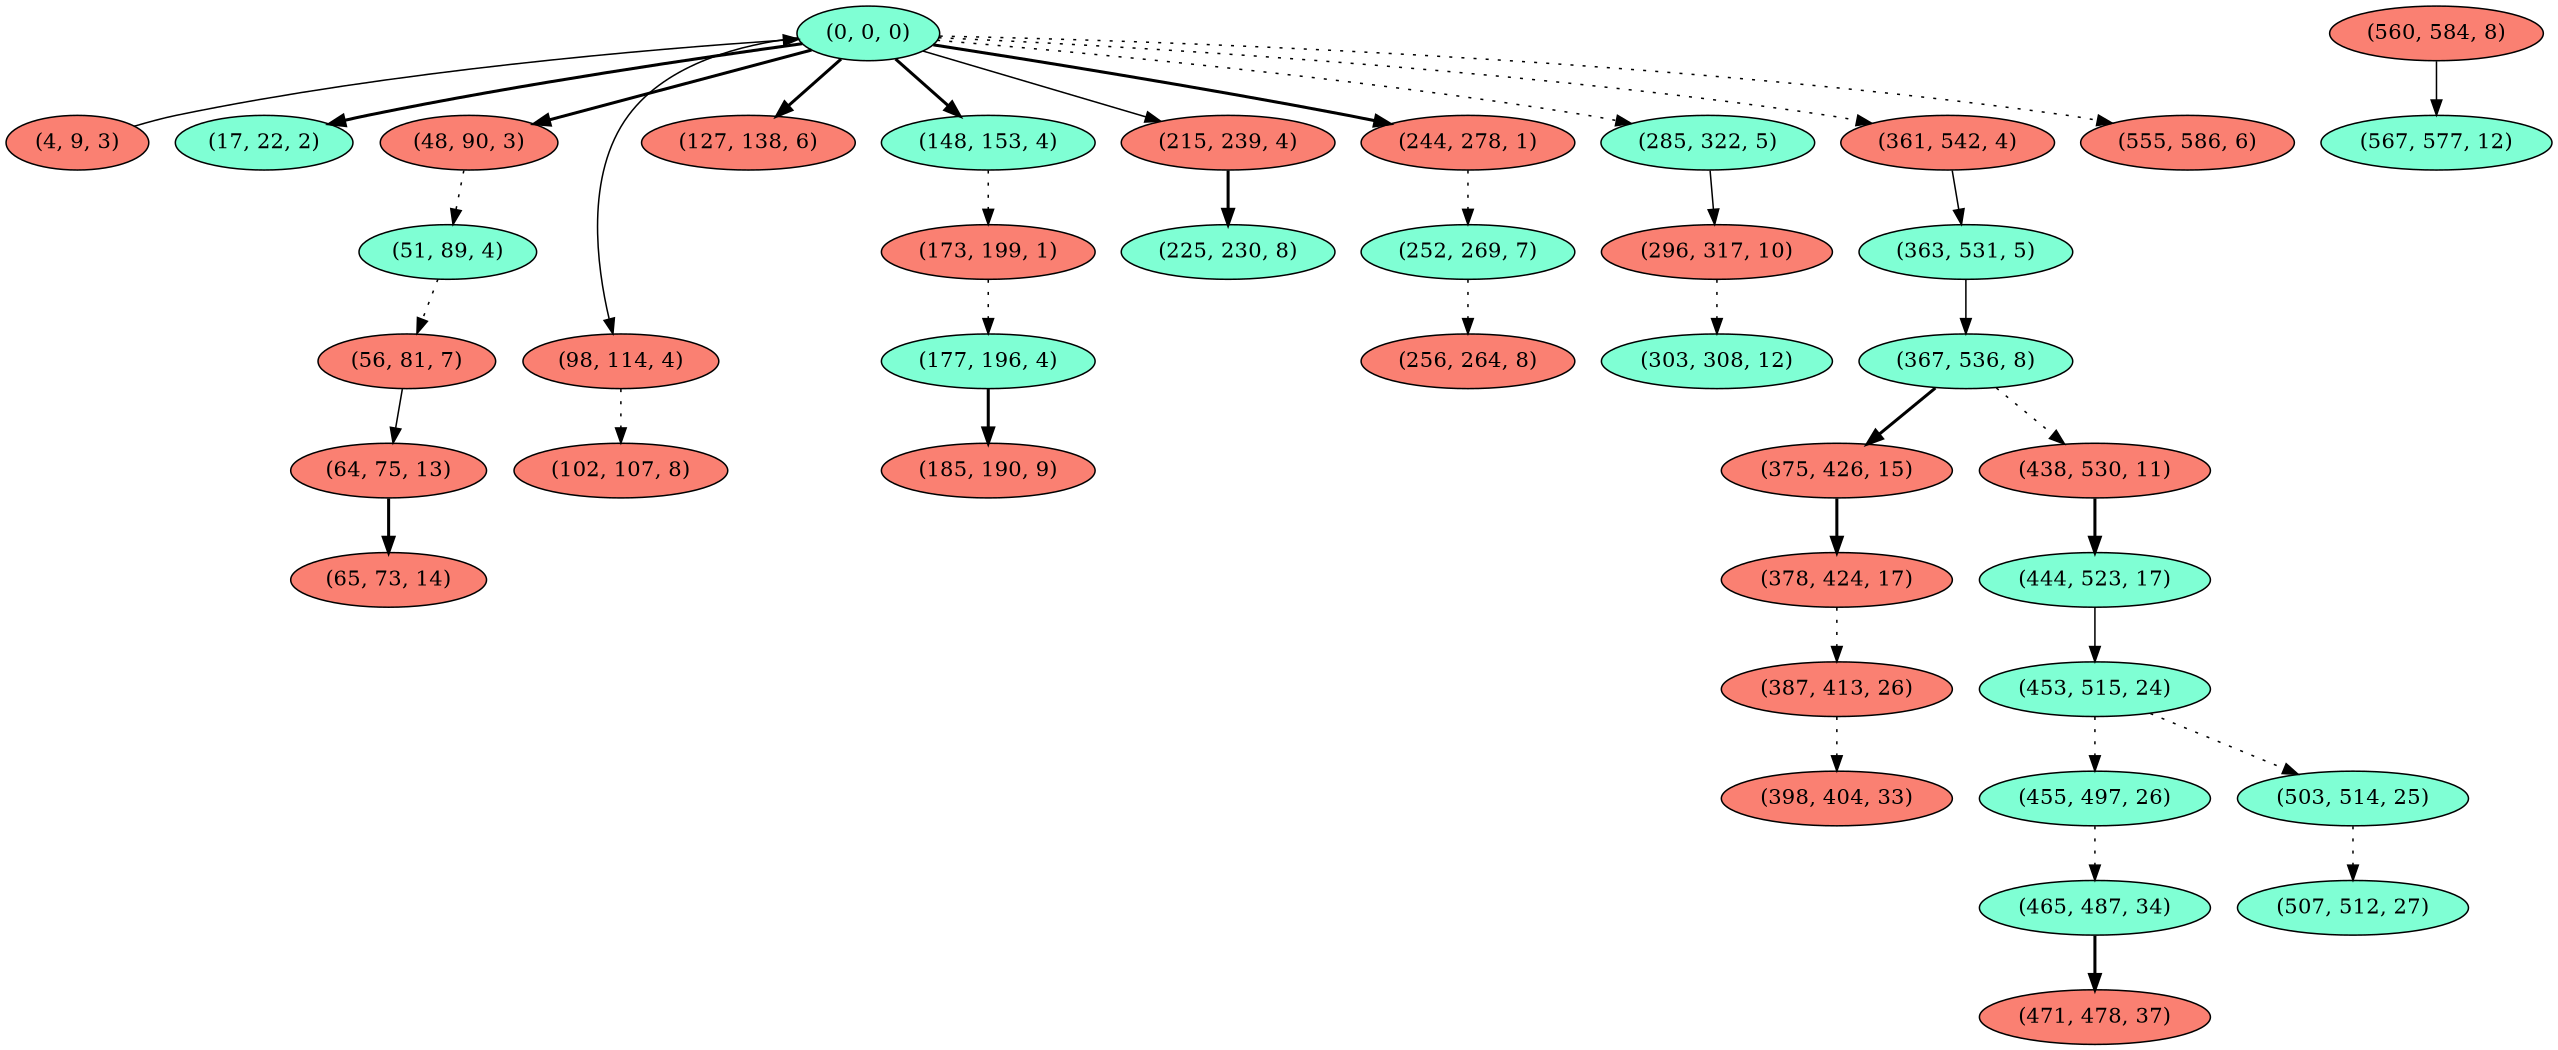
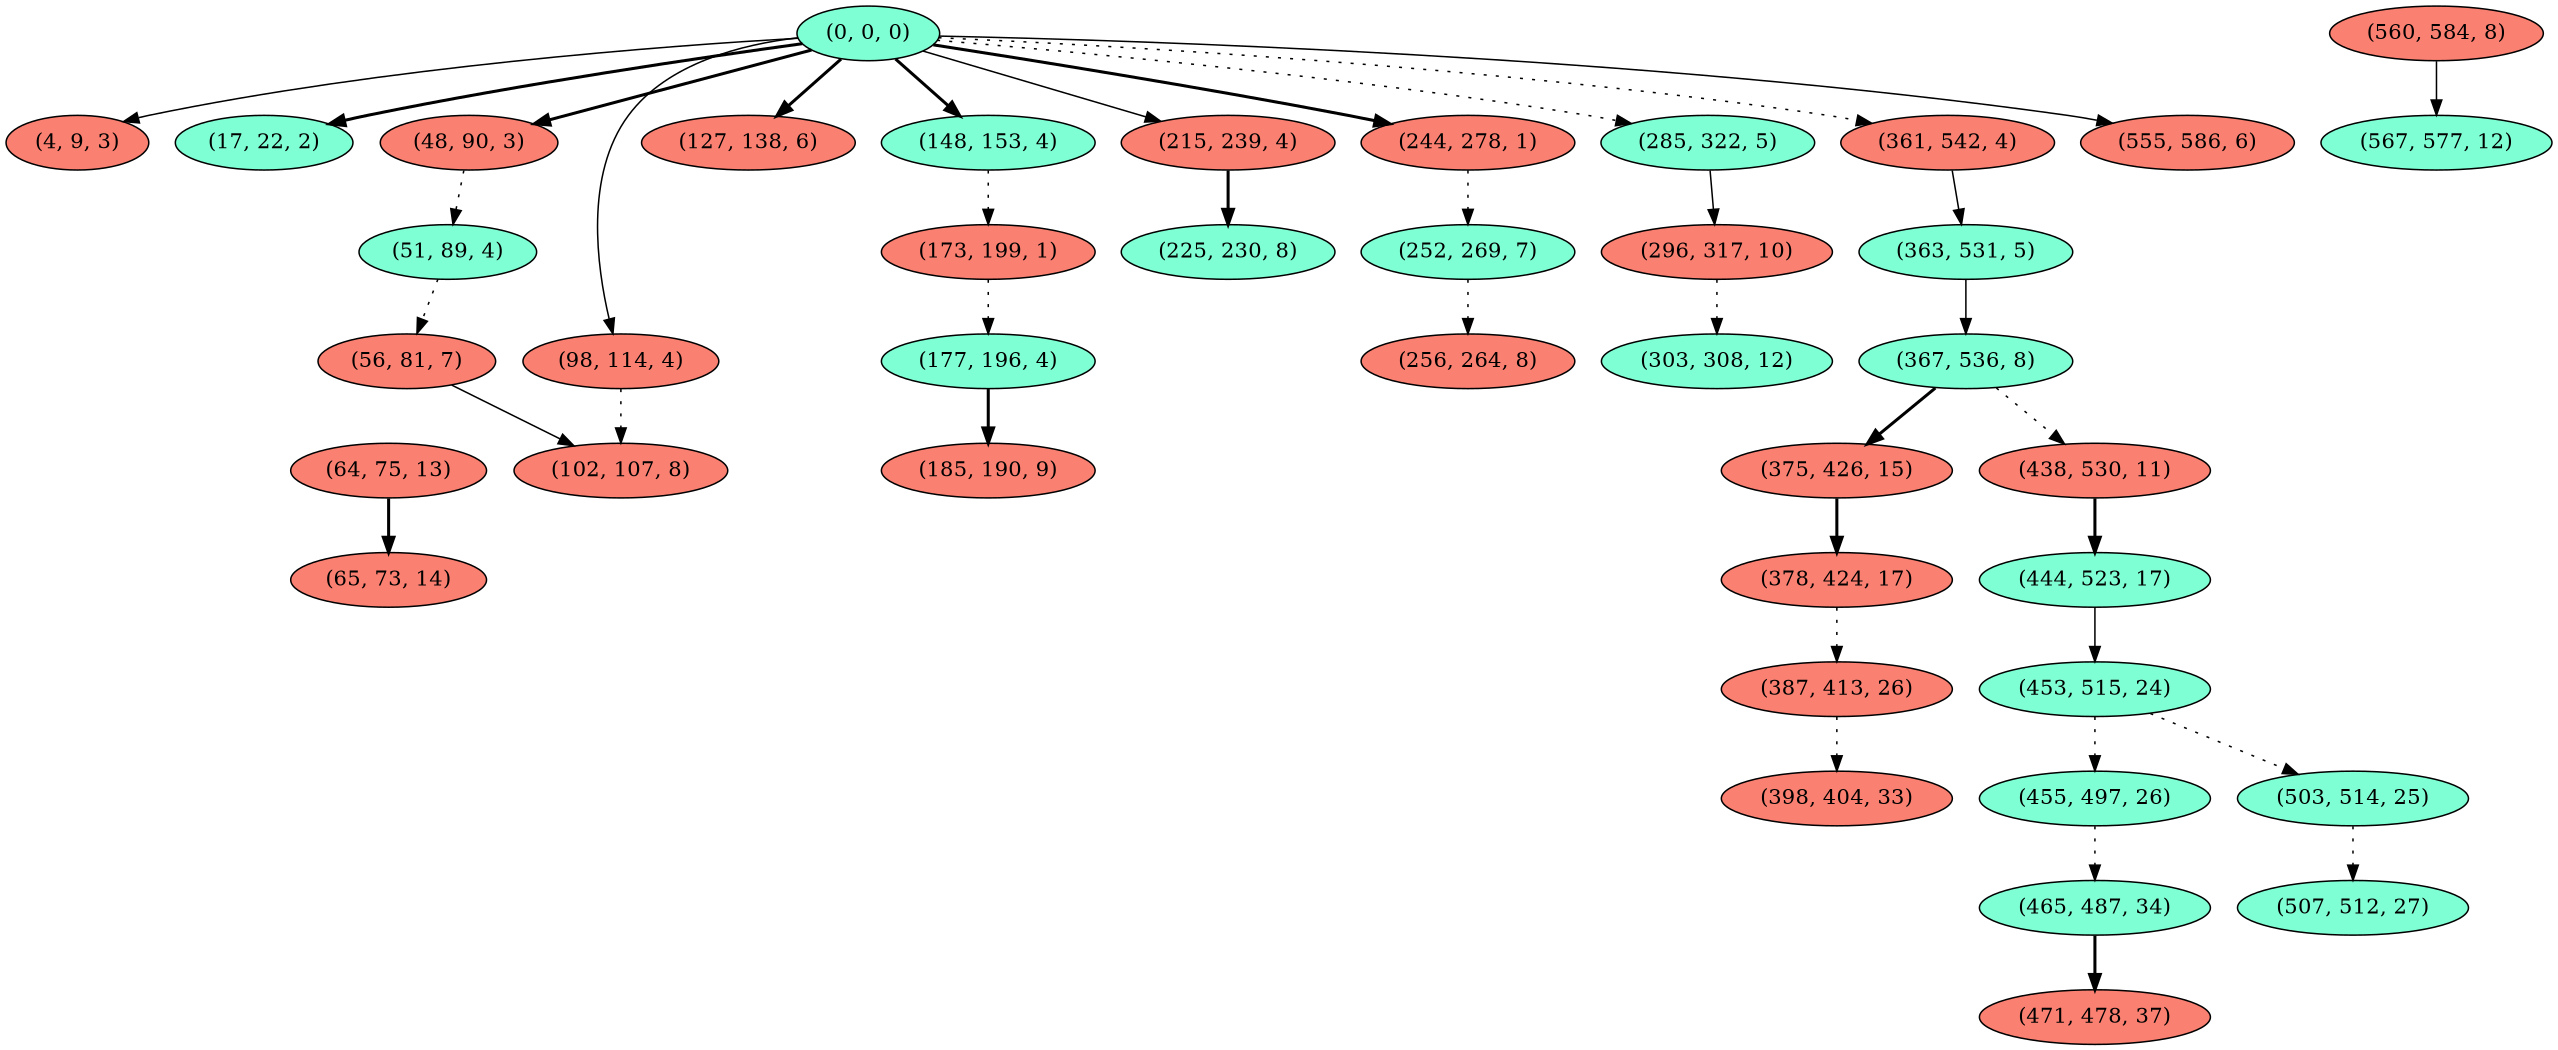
(1520, 62) -> (1520, 62)
(457, 71) -> (467, 67)
(399, 409) -> (506, 412)
